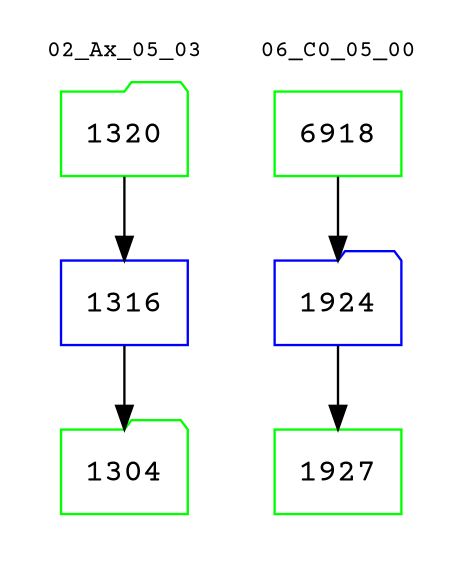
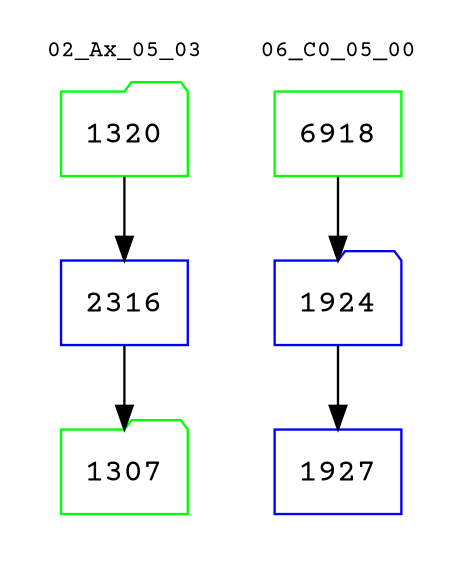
(124, 303) -> (124, 303)
(124, 472) -> (124, 472)
(338, 472) -> (338, 472)
